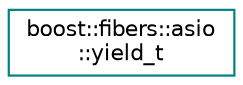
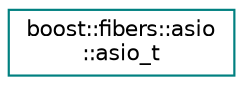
(122, 43) -> (122, 43)
